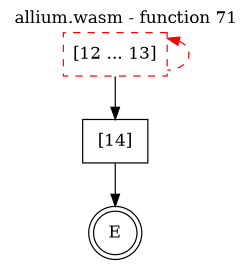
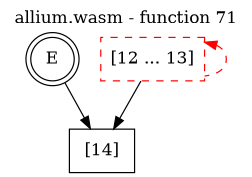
(115, 179) -> (75, 100)
